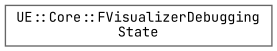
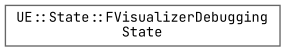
(139, 26) -> (143, 26)
